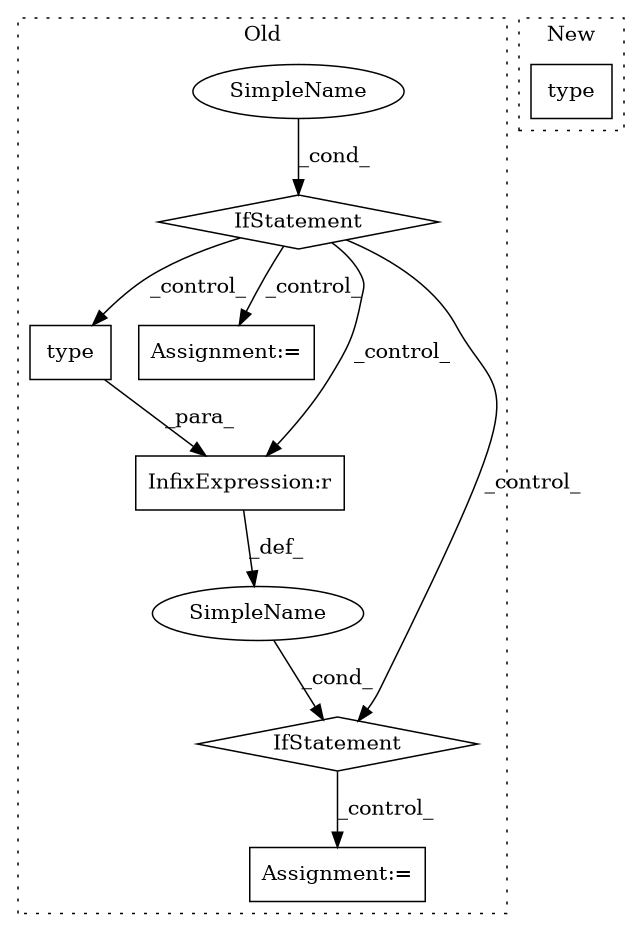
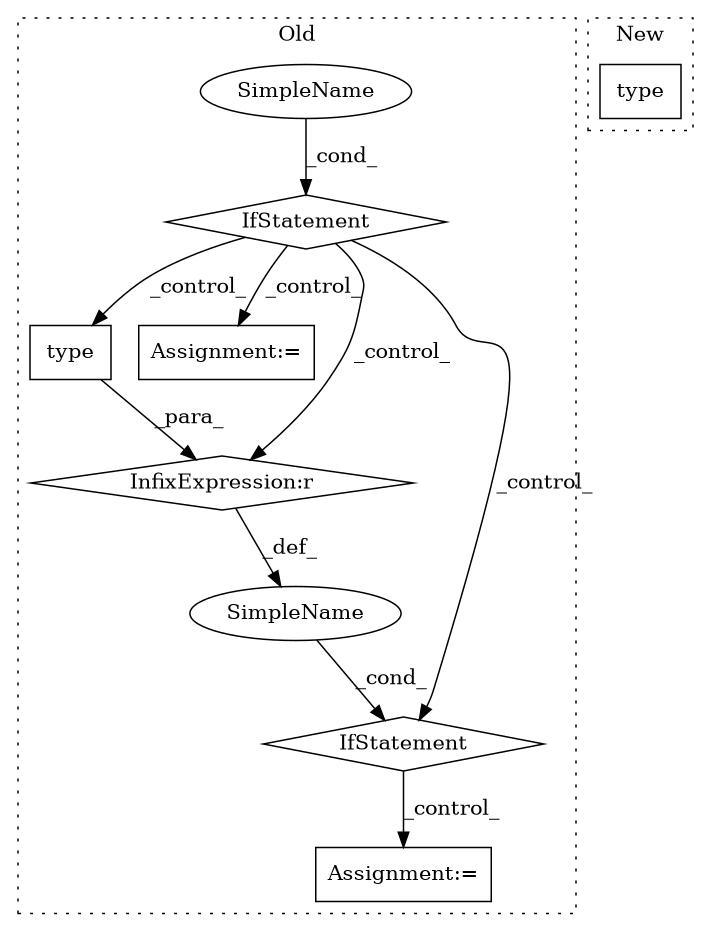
(240, 483) -> (222, 483)
